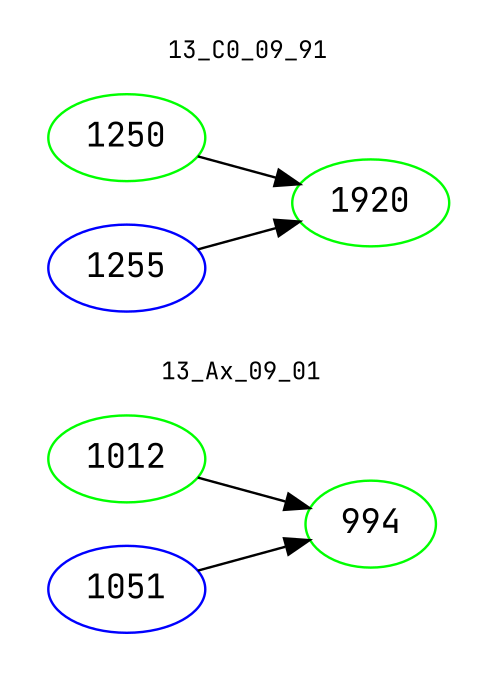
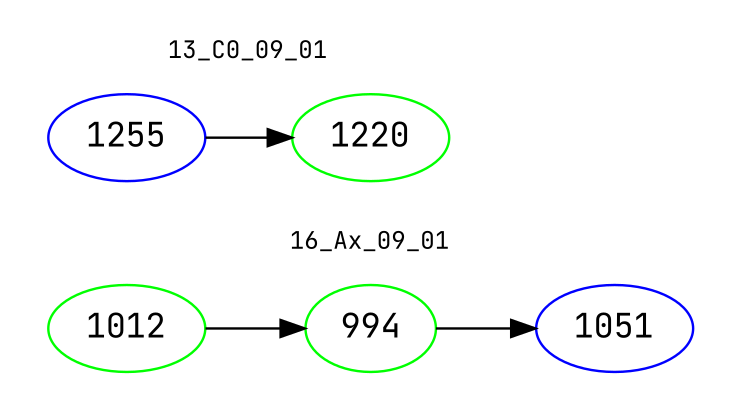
(249, 52) -> (249, 52)
(127, 138) -> none
(371, 203) -> (371, 138)
(242, 373) -> (371, 243)
(242, 559) -> (473, 328)
